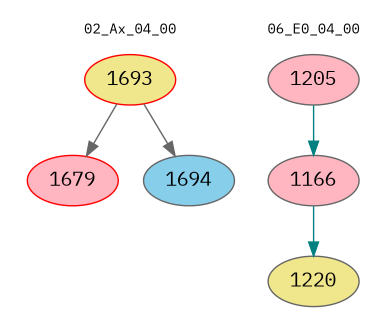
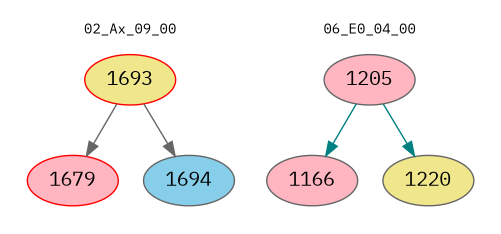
(131, 30) -> (131, 30)
(314, 224) -> (395, 124)
